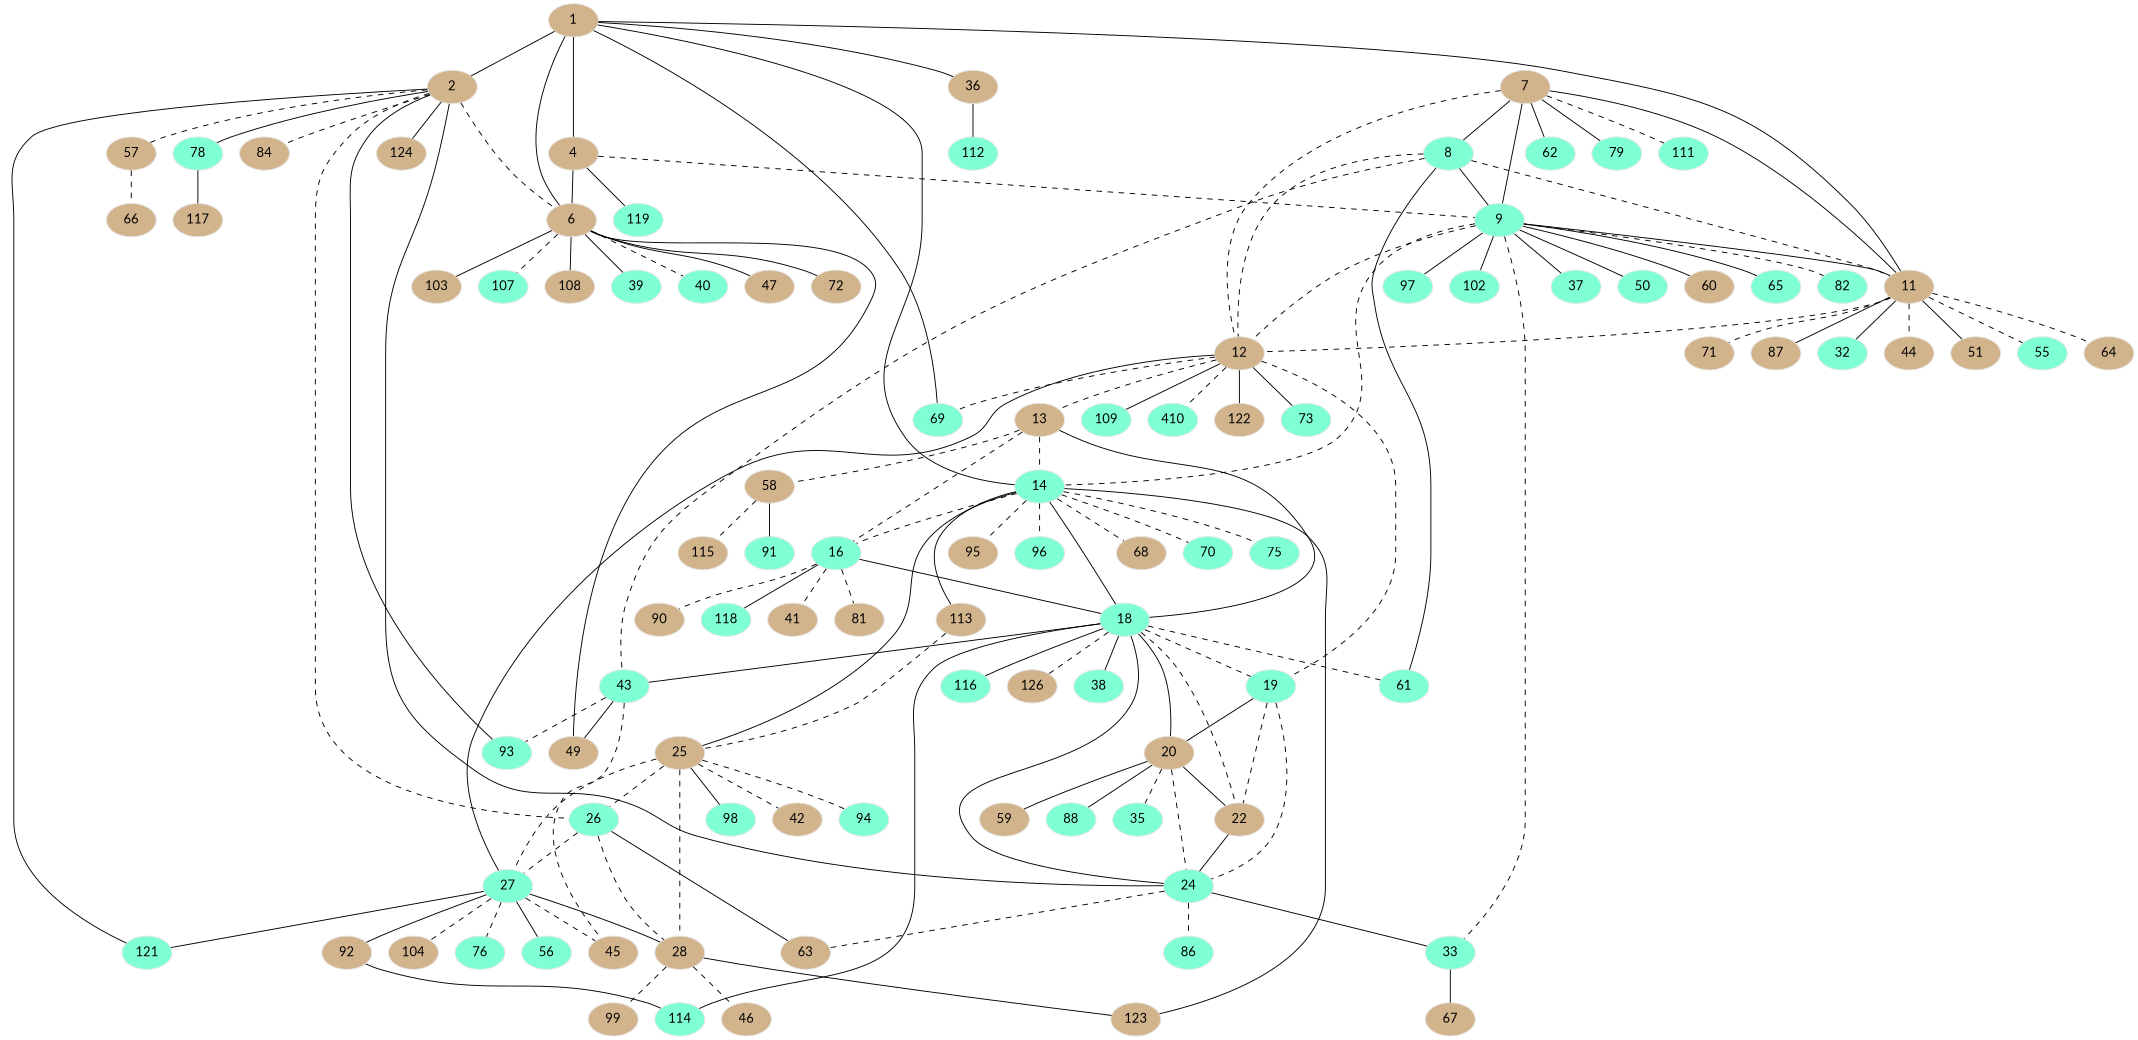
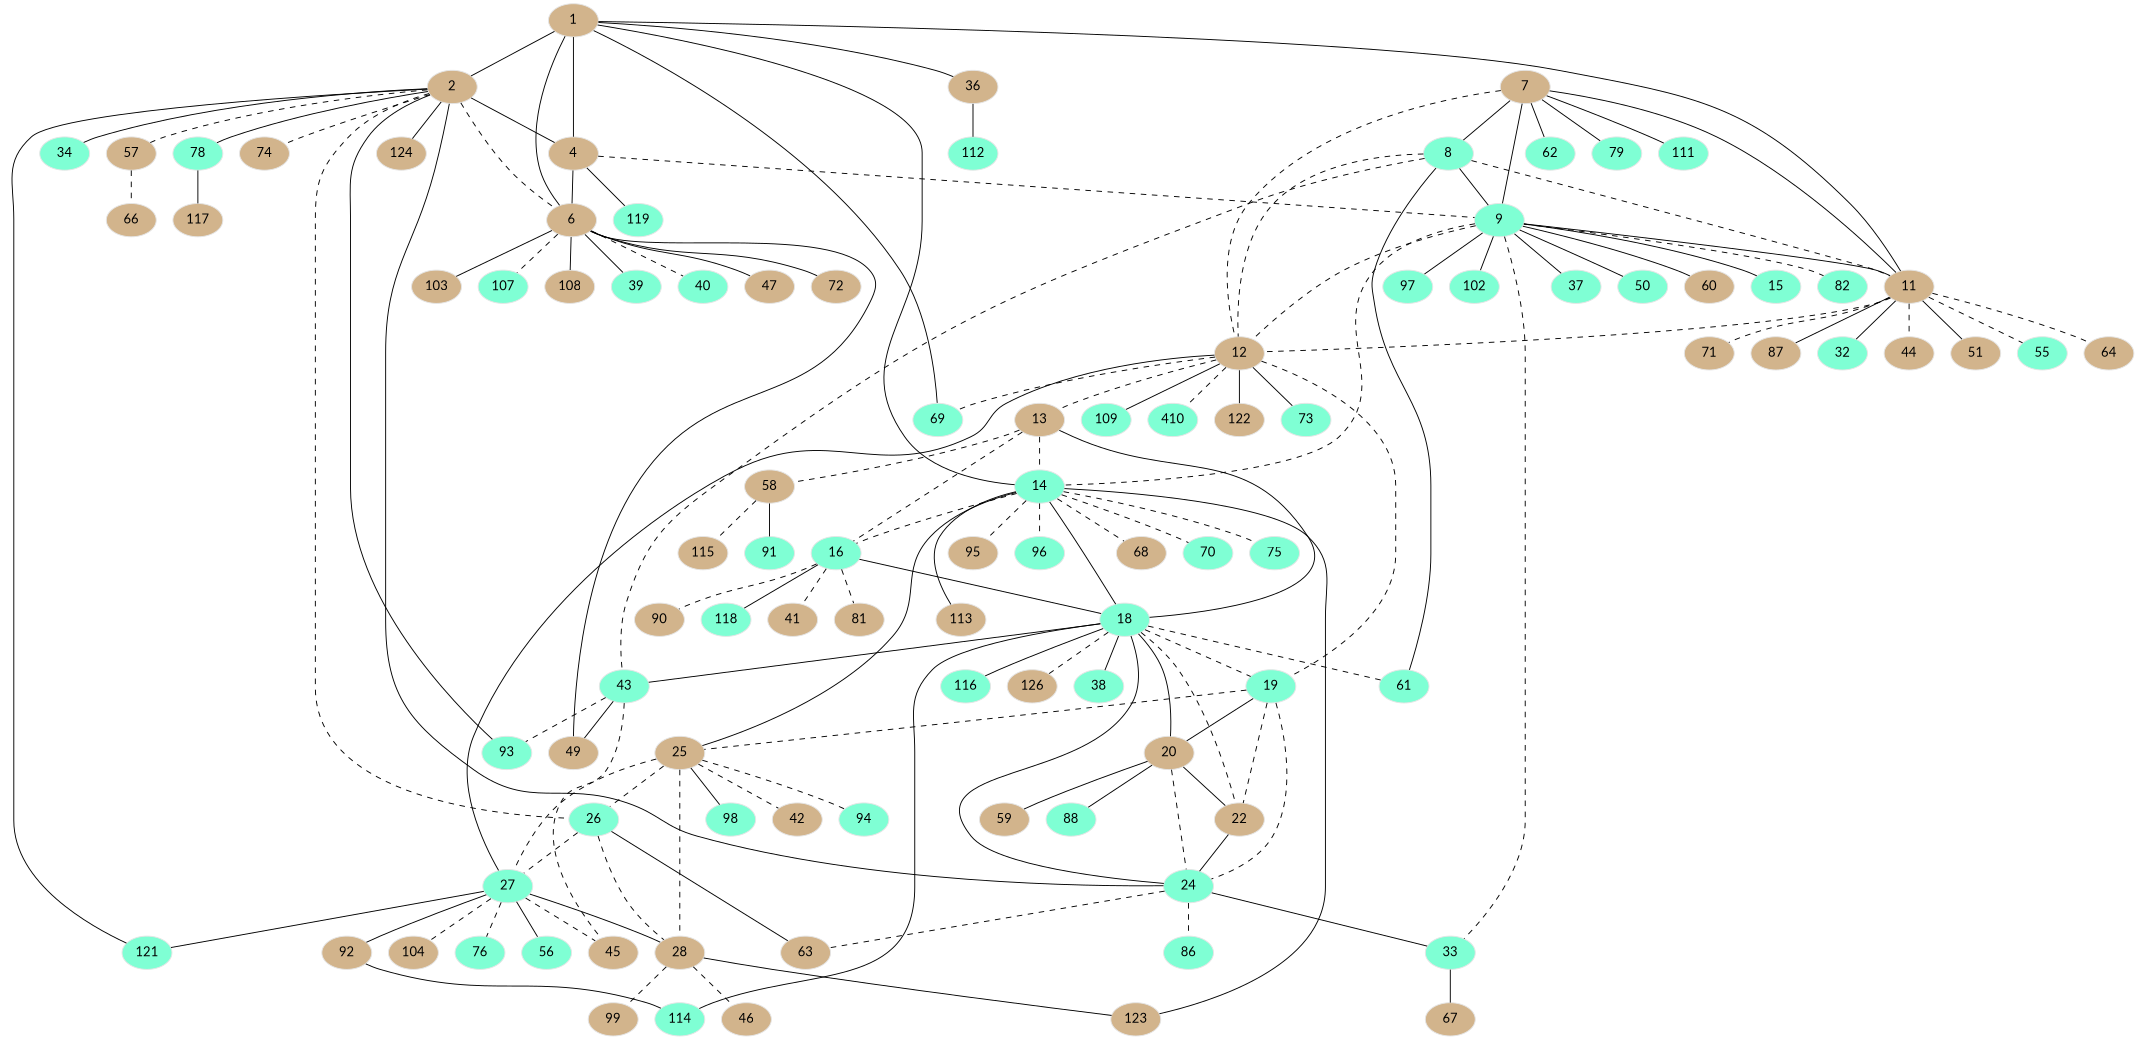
(1606, 118) -> (1606, 118)
none -> (513, 120)
none -> (65, 154)
(264, 154) -> (264, 154)
(1776, 287) -> (1776, 287)
(836, 713) -> (975, 720)
(1138, 820) -> none
